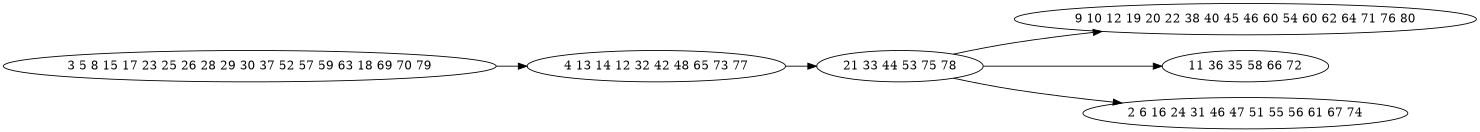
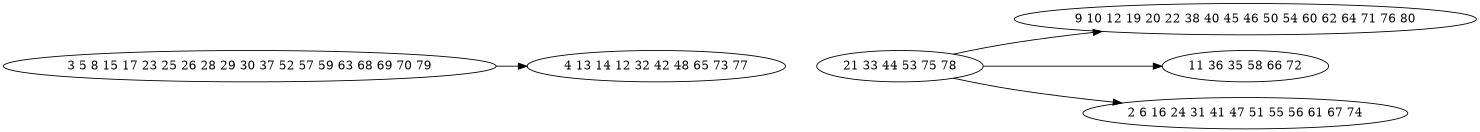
(1245, 19) -> (1245, 19)
(250, 66) -> (250, 66)
(797, 66) -> none
(1245, 113) -> (1245, 113)
